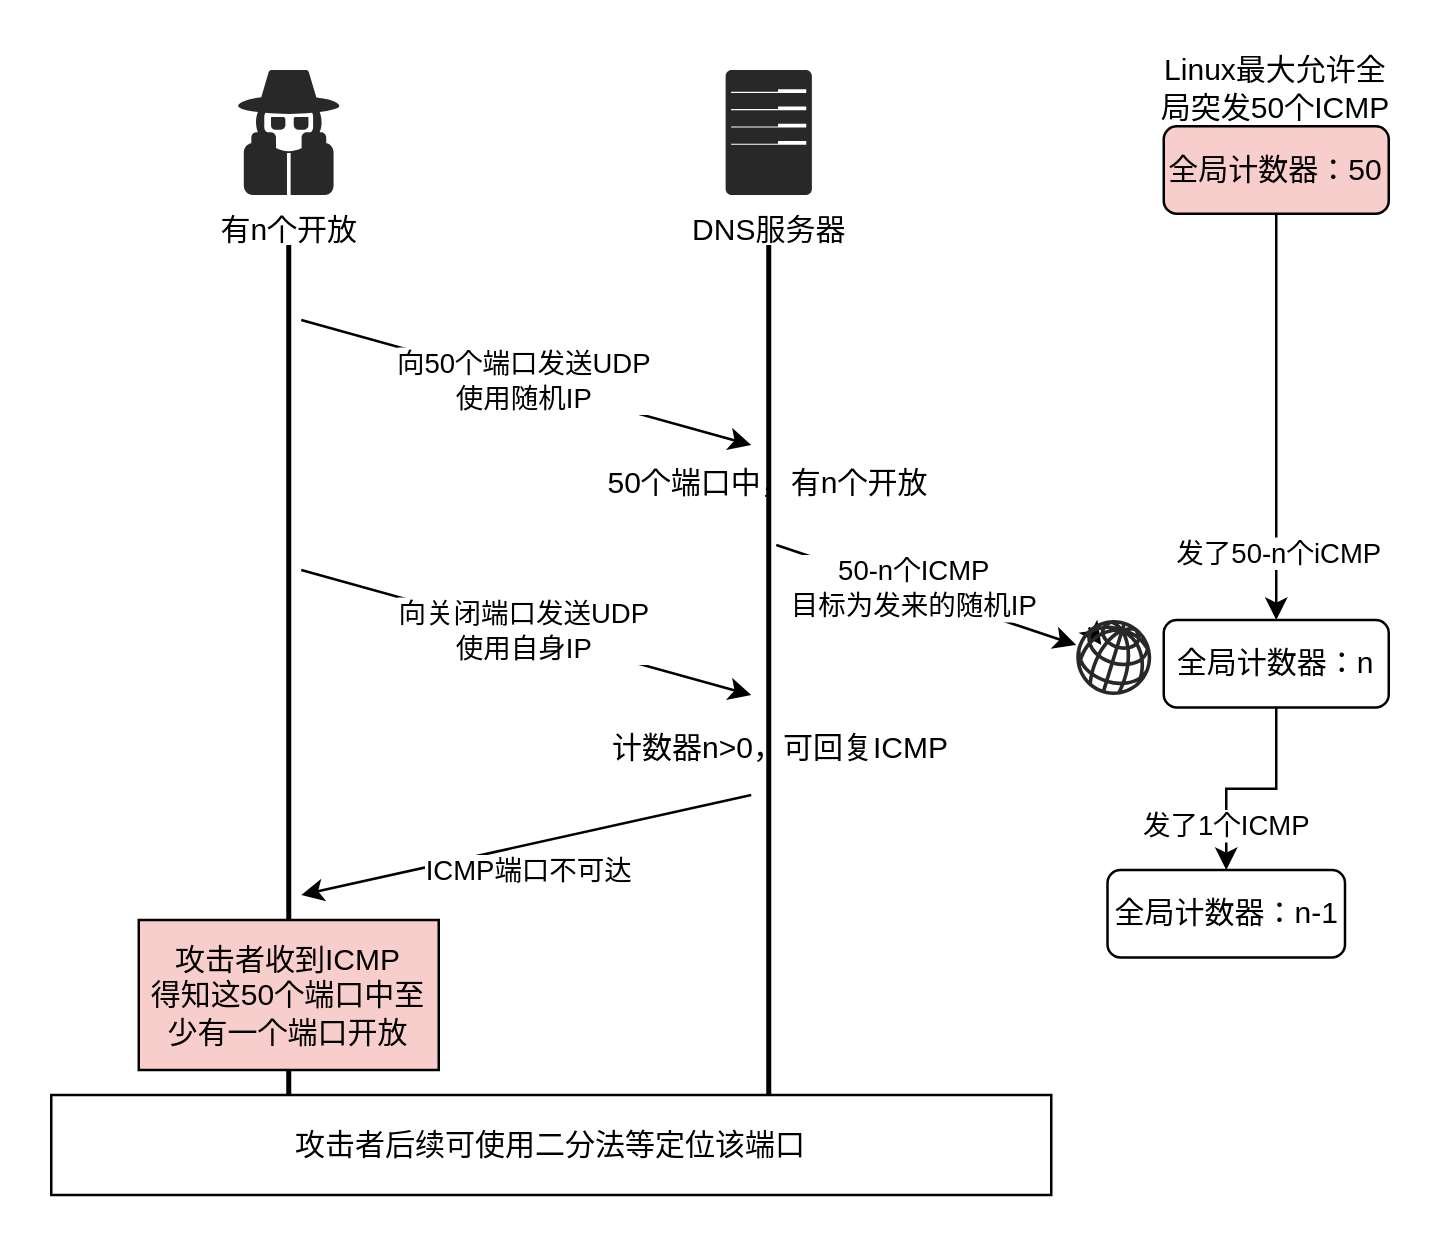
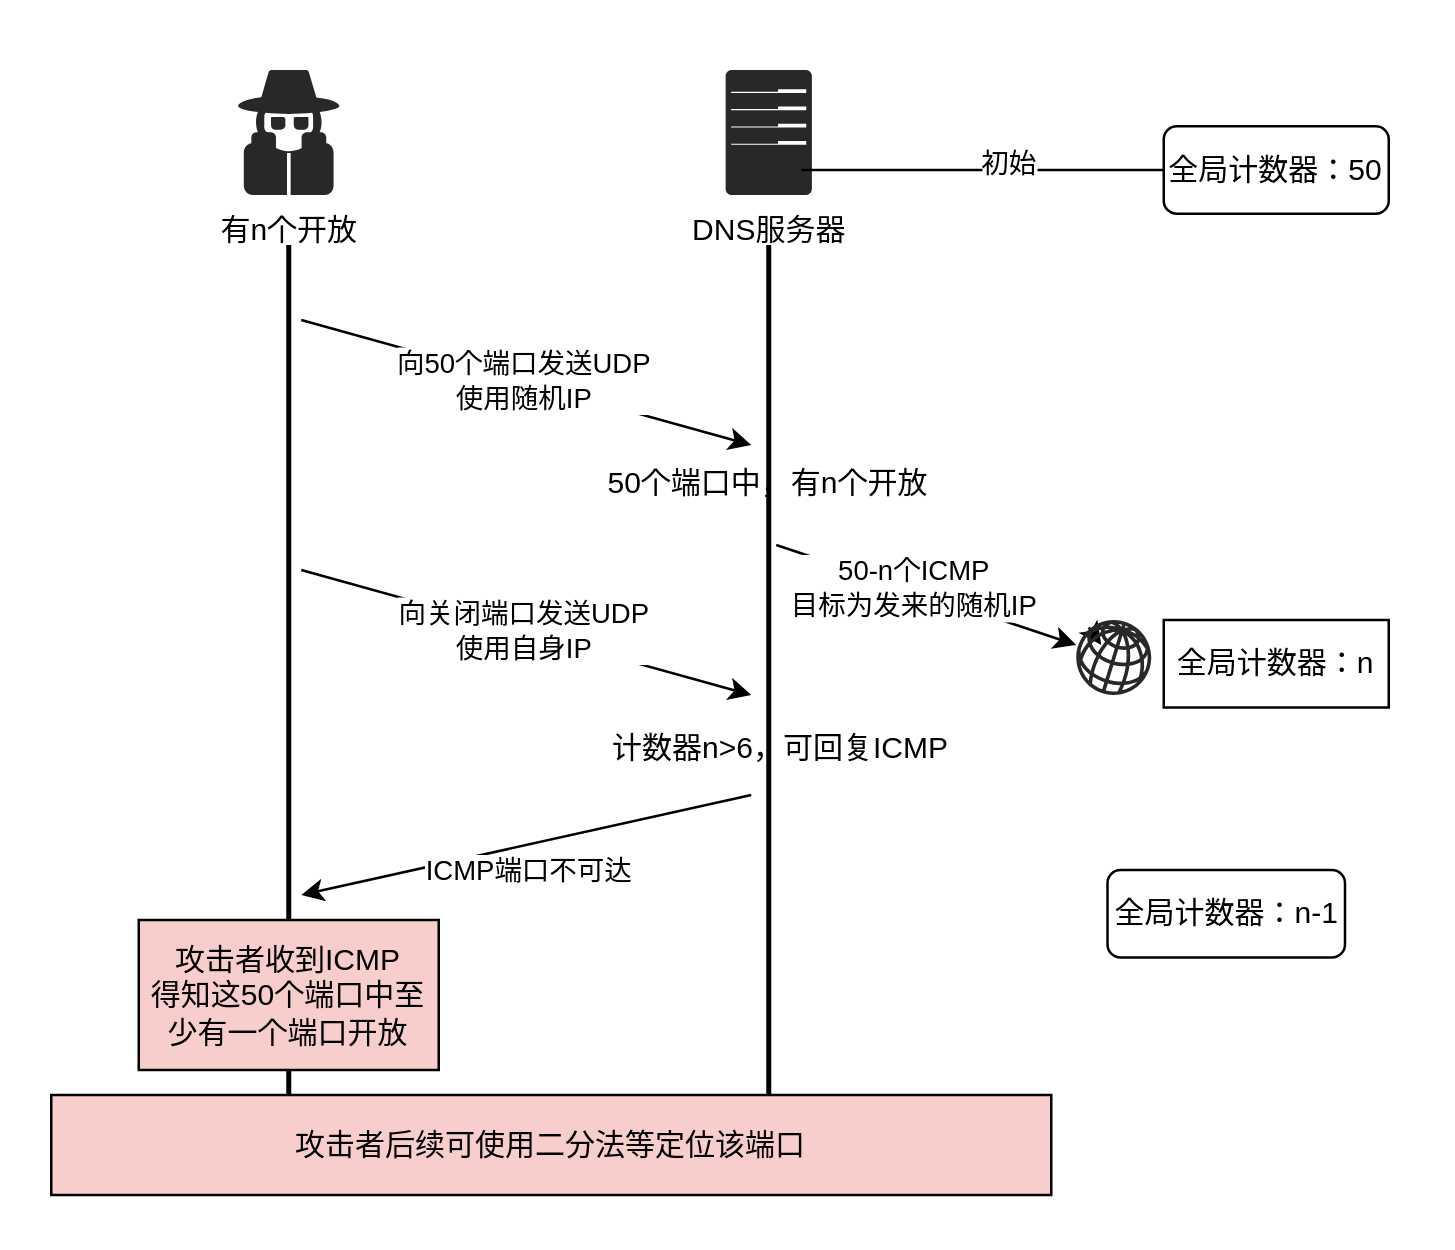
(1276, 89) -> none
none -> (987, 170)
(1276, 170) -> (1276, 170)
(1276, 376) -> none
(1276, 664) -> (1276, 664)
(781, 749) -> (781, 749)
(1259, 789) -> none
(551, 1145) -> (551, 1145)
